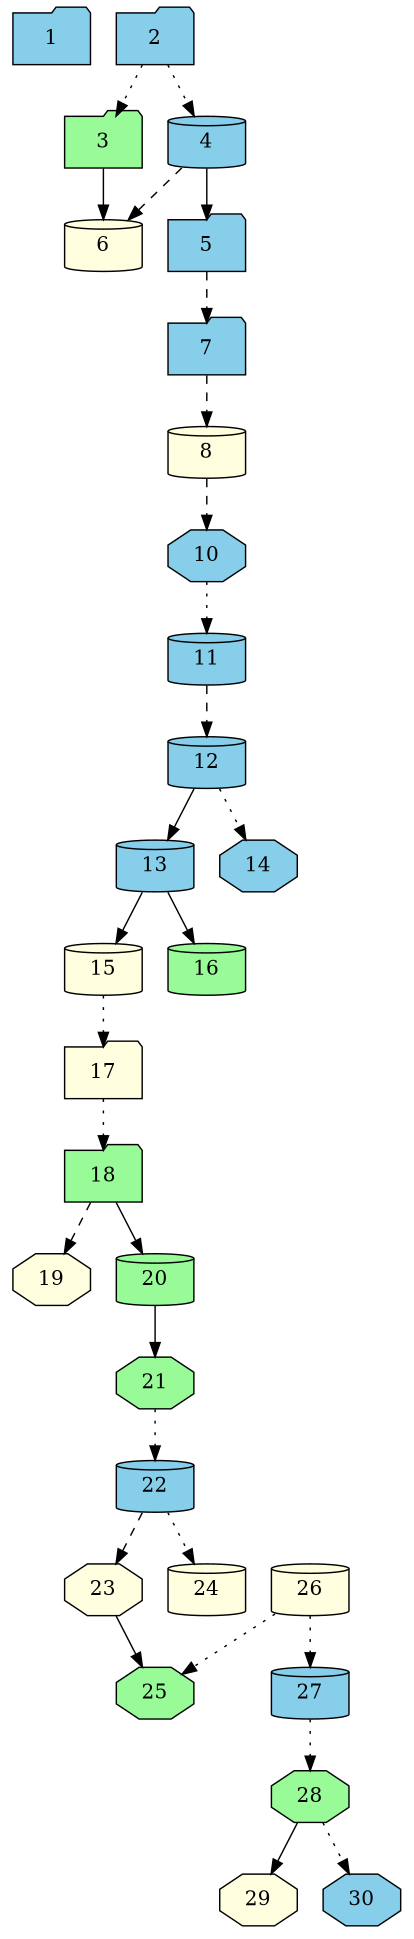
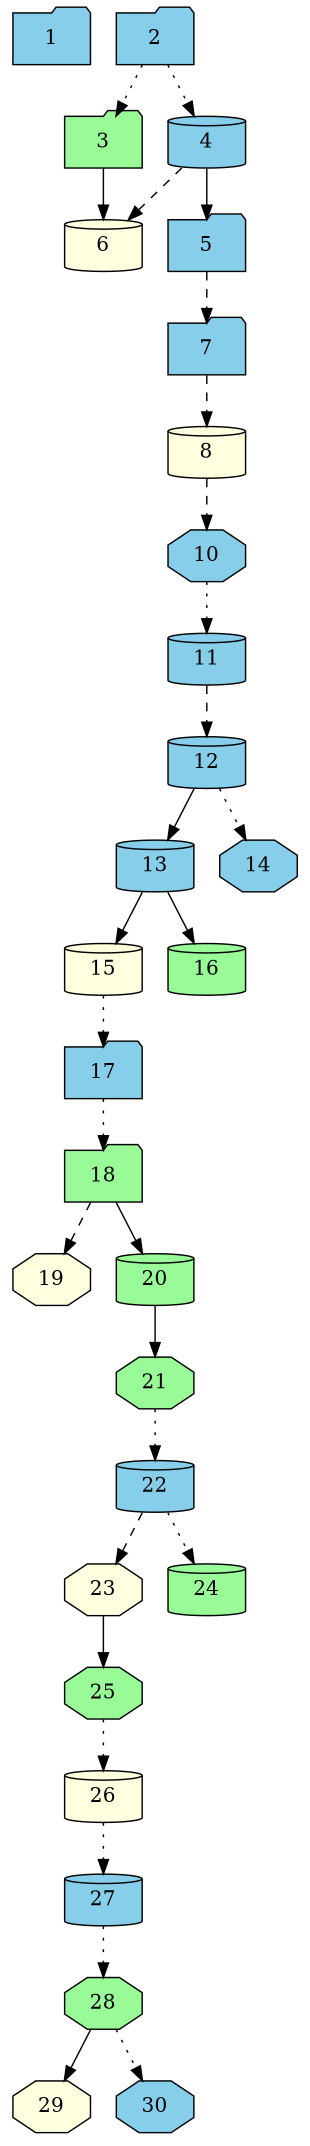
(103, 1073) -> (103, 1073)
(207, 1590) -> (207, 1590)
(235, 1640) -> (103, 1738)
